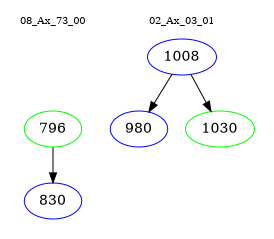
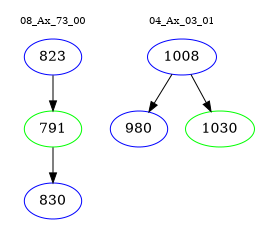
(182, 22) -> (182, 22)
none -> (53, 57)
(53, 129) -> (53, 129)
